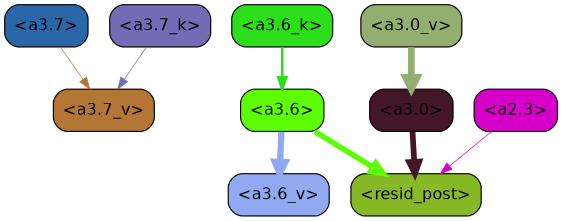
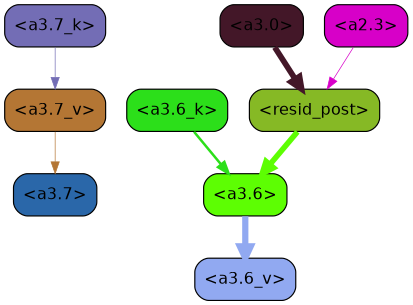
(411, 26) -> none
(72, 63) -> (55, 147)
(344, 149) -> (284, 148)
